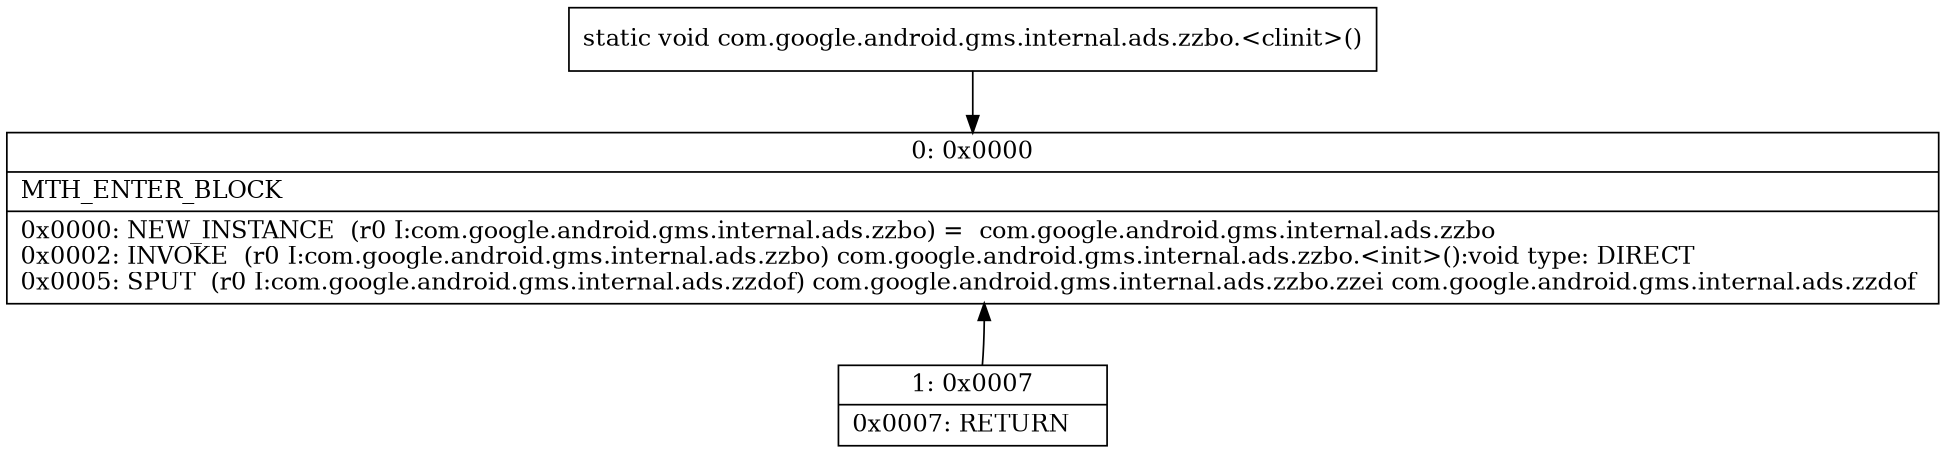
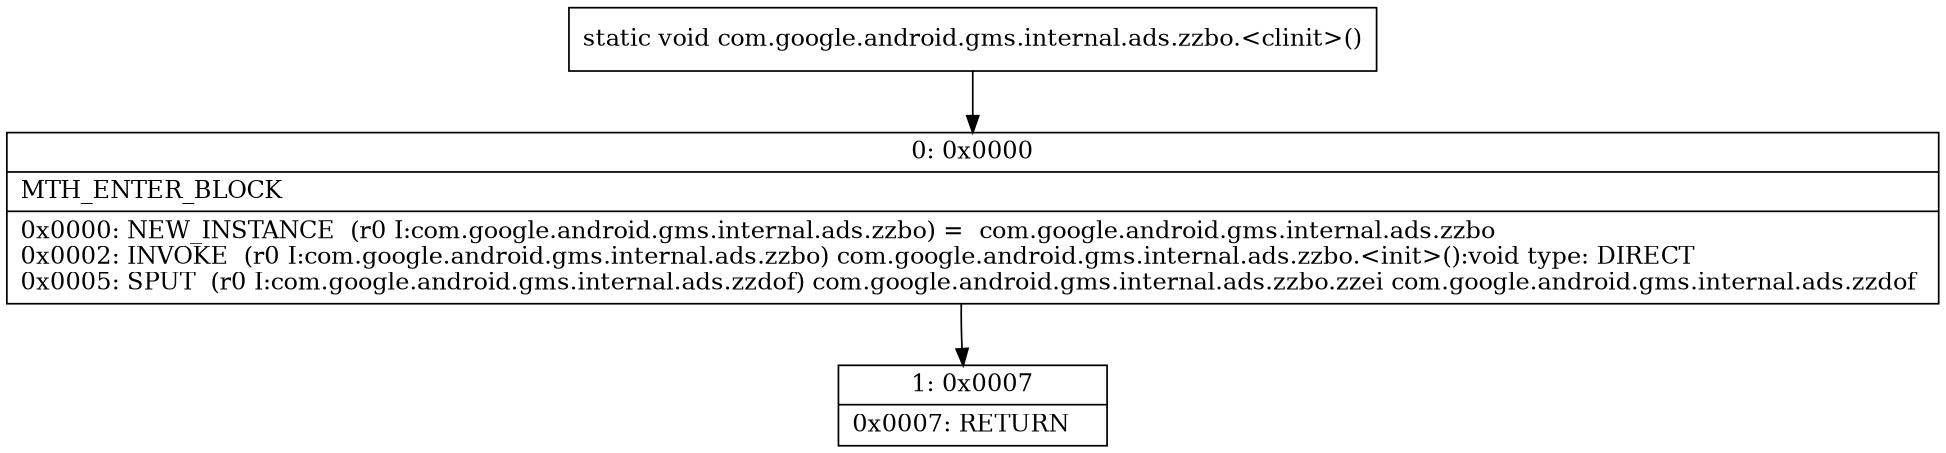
(984, 343) -> (961, 326)
